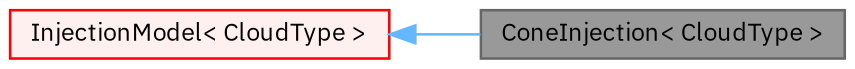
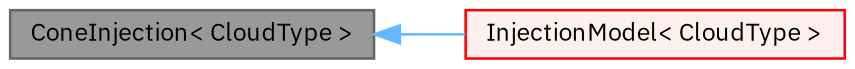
(448, 34) -> (433, 34)
